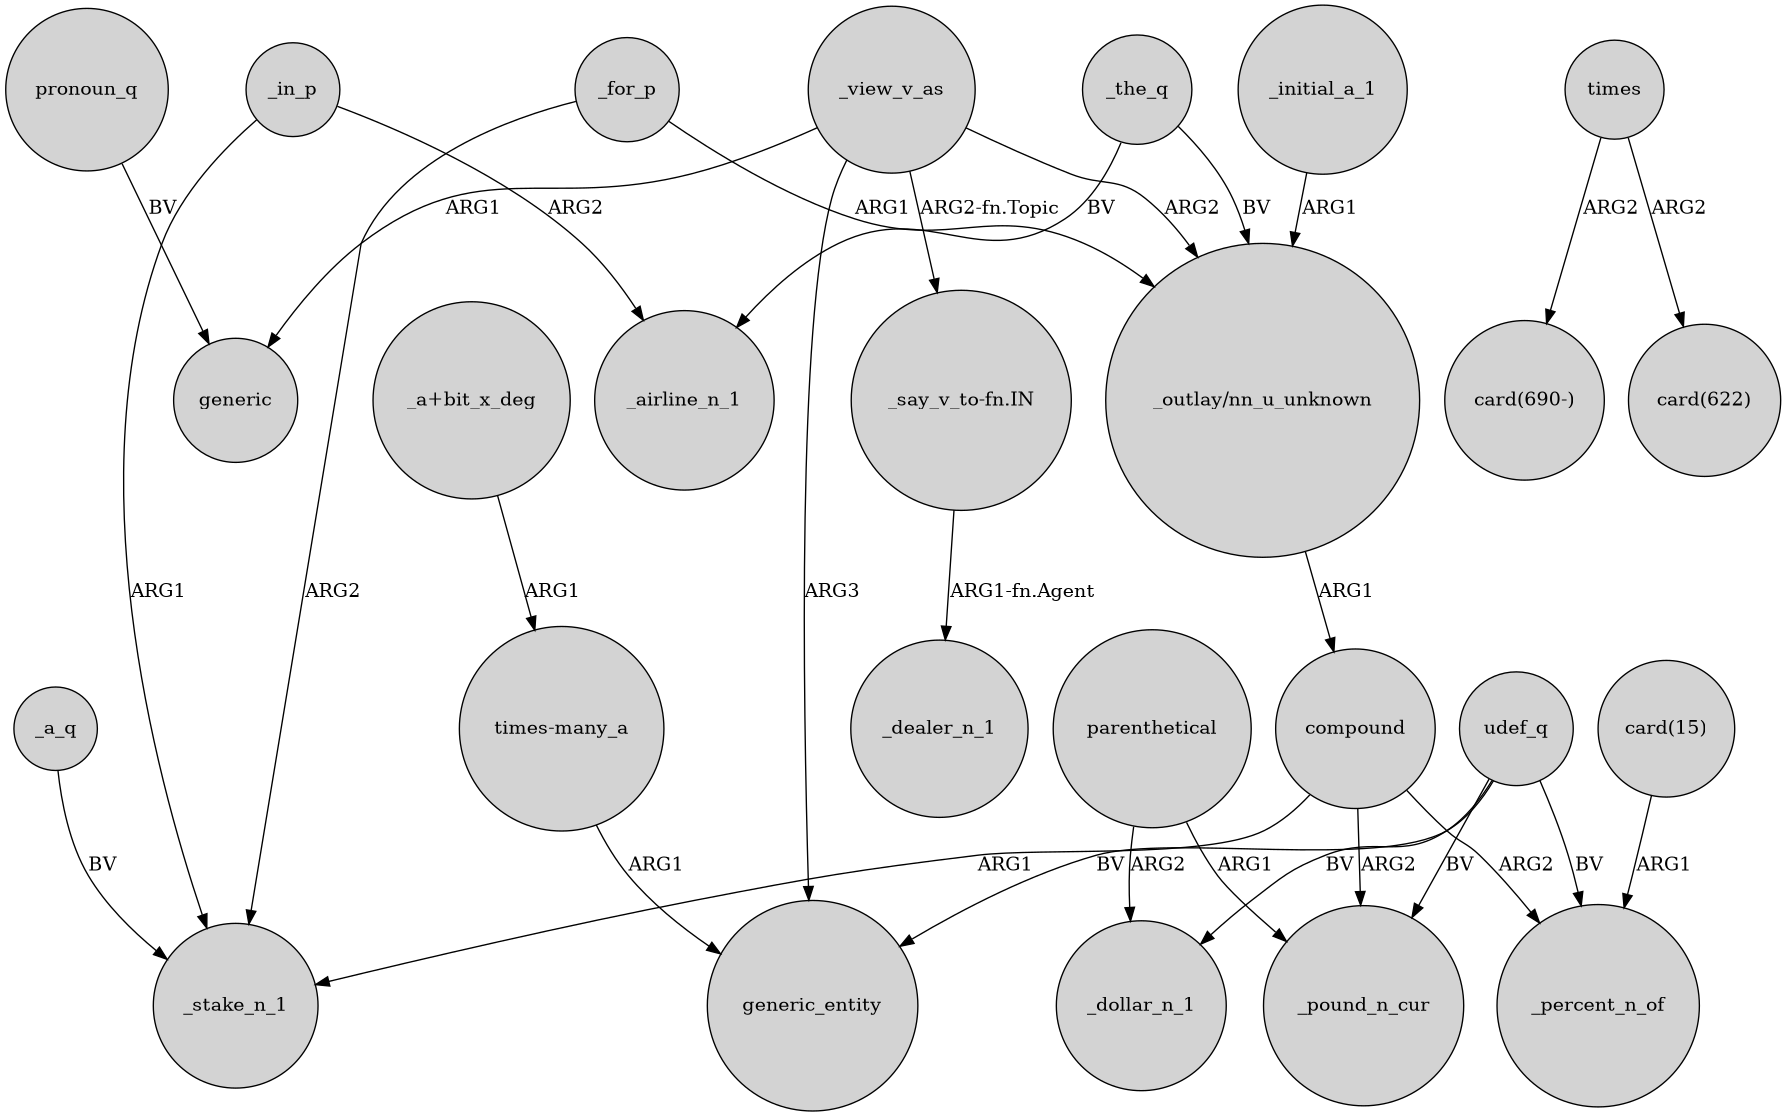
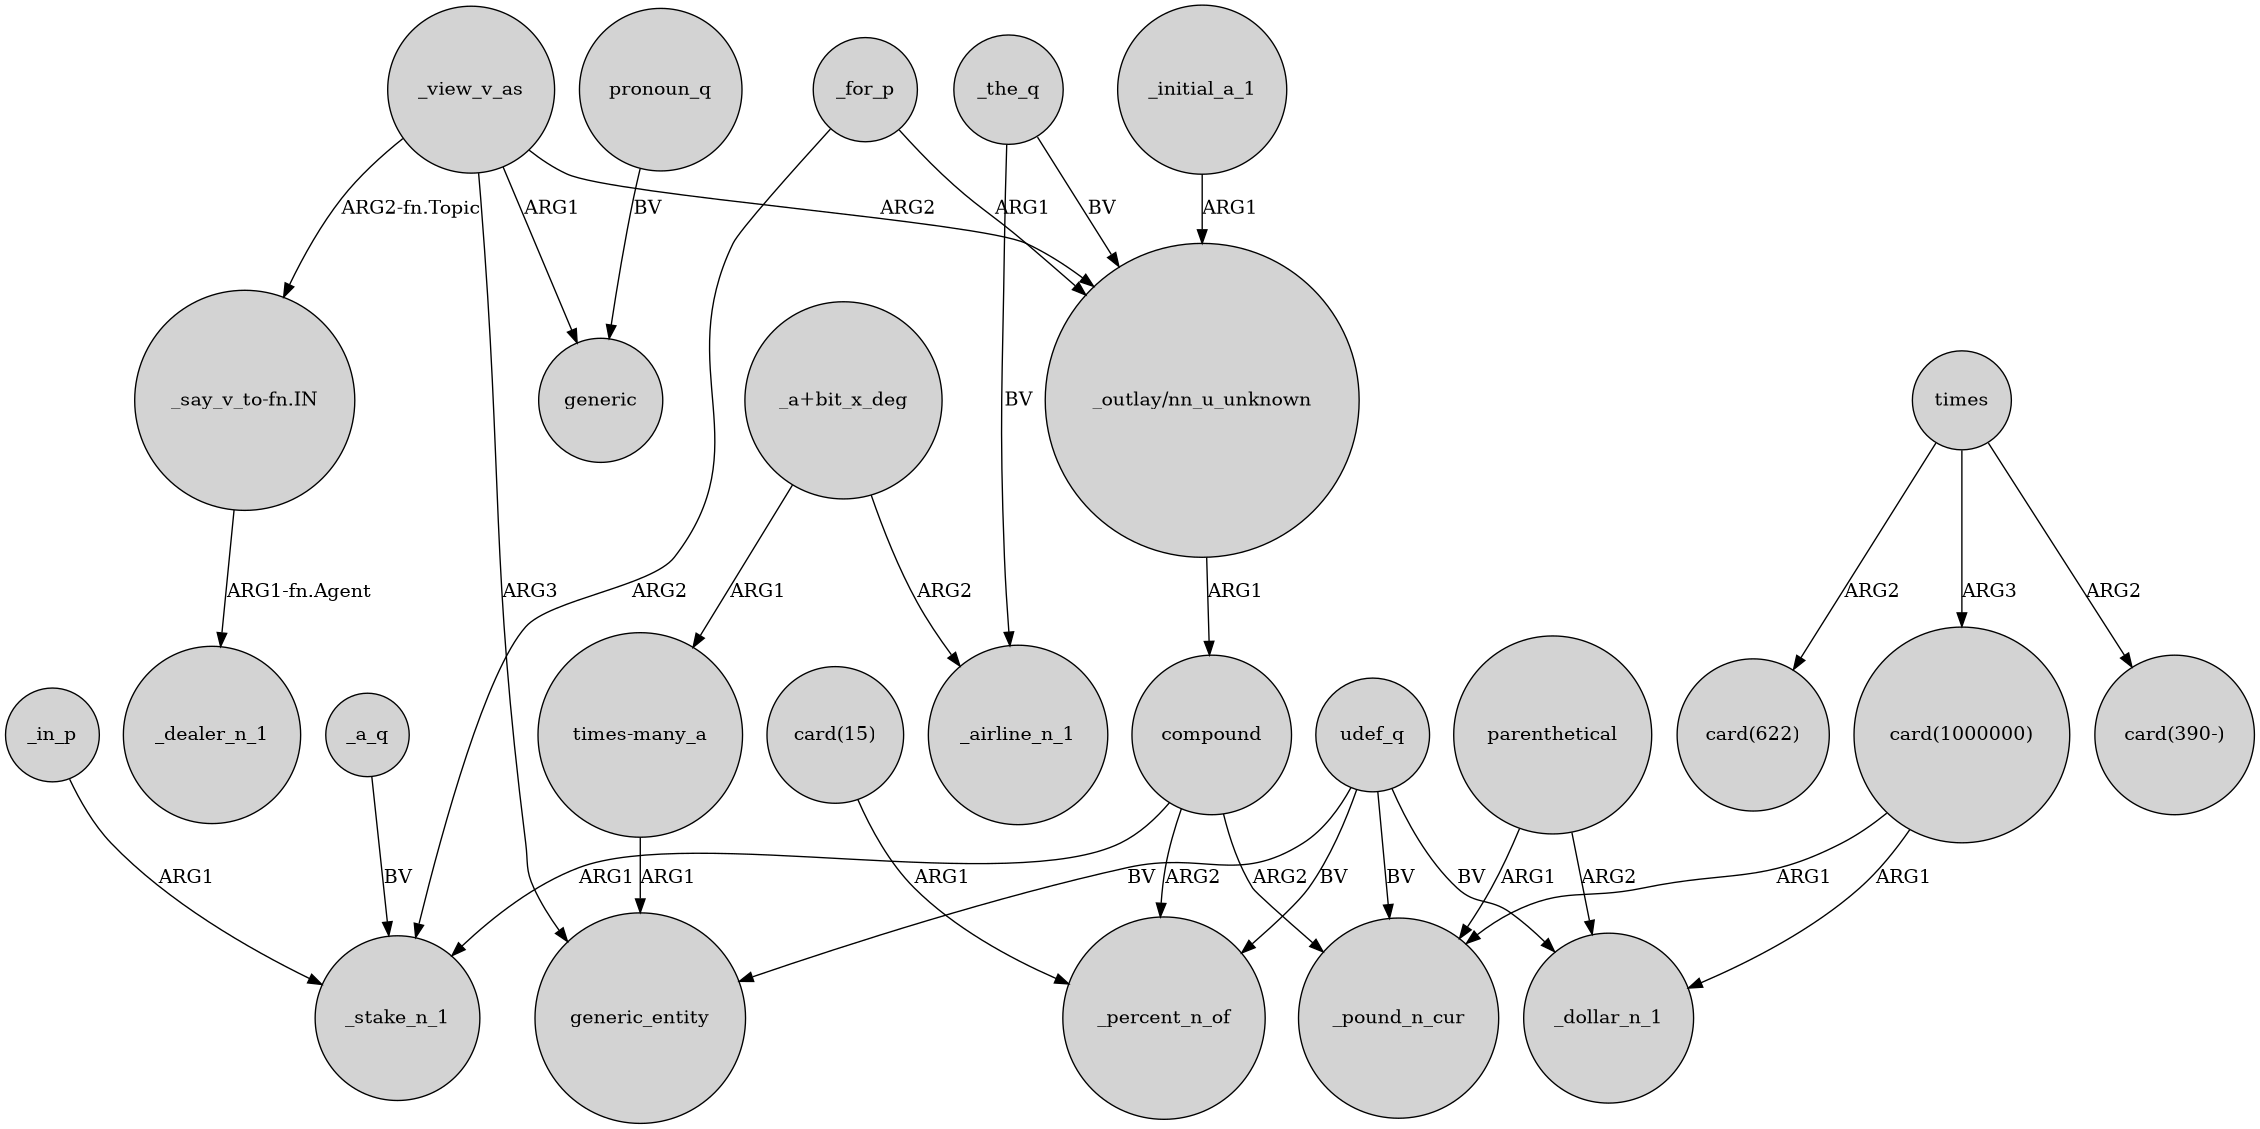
(495, 180) -> (905, 578)
(1525, 400) -> (2175, 735)
none -> (1962, 735)
